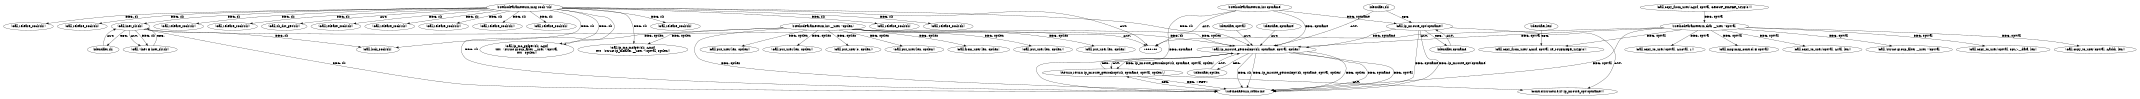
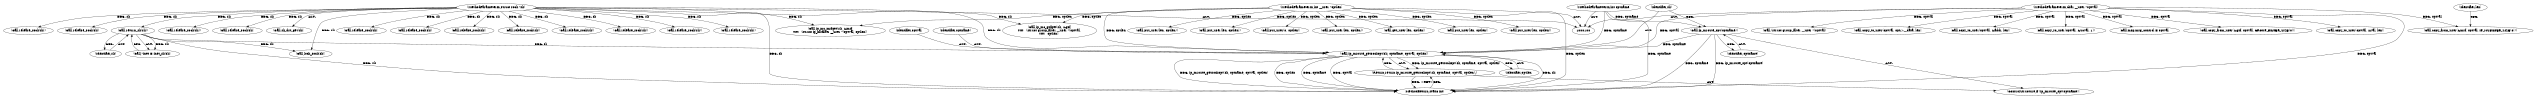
(525, 7) -> (496, 7)
(1704, 16) -> (2154, 19)
(130, 26) -> (133, 31)
(979, 50) -> (1405, 31)
